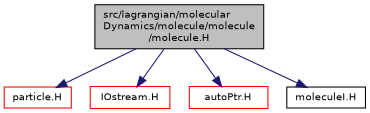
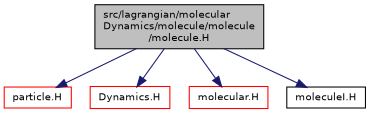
(130, 98) -> (130, 98)
(229, 98) -> (229, 98)
